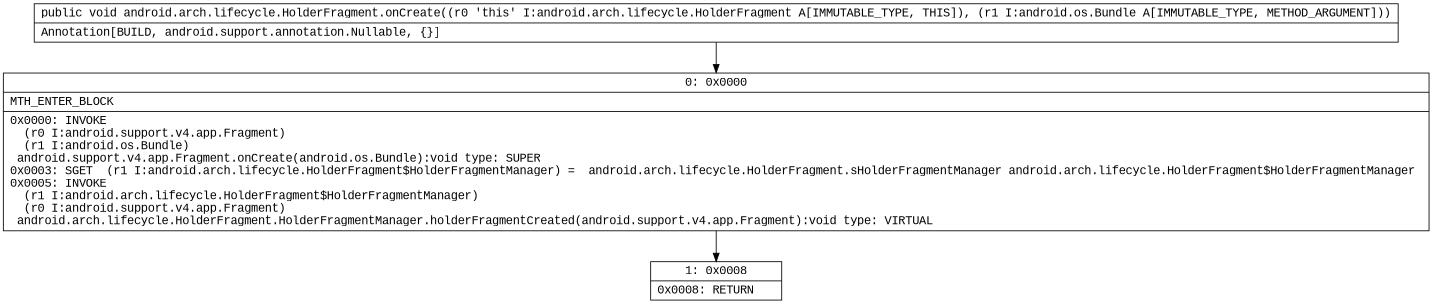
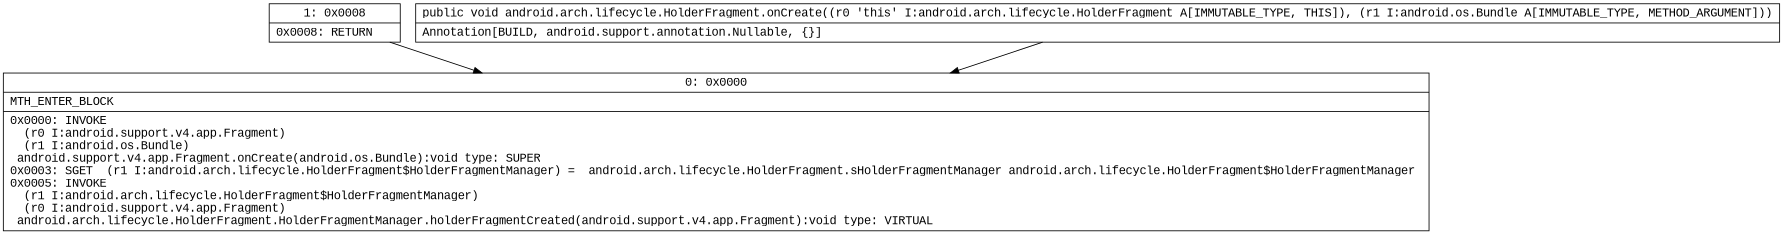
(716, 242) -> (432, 56)
